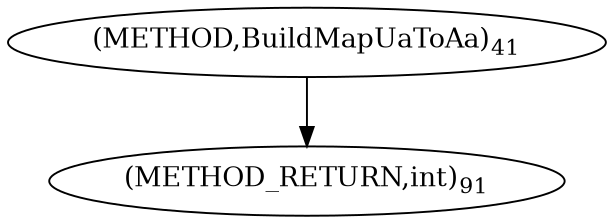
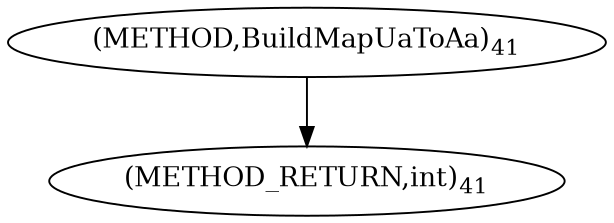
(475, 178) -> (475, 178)
